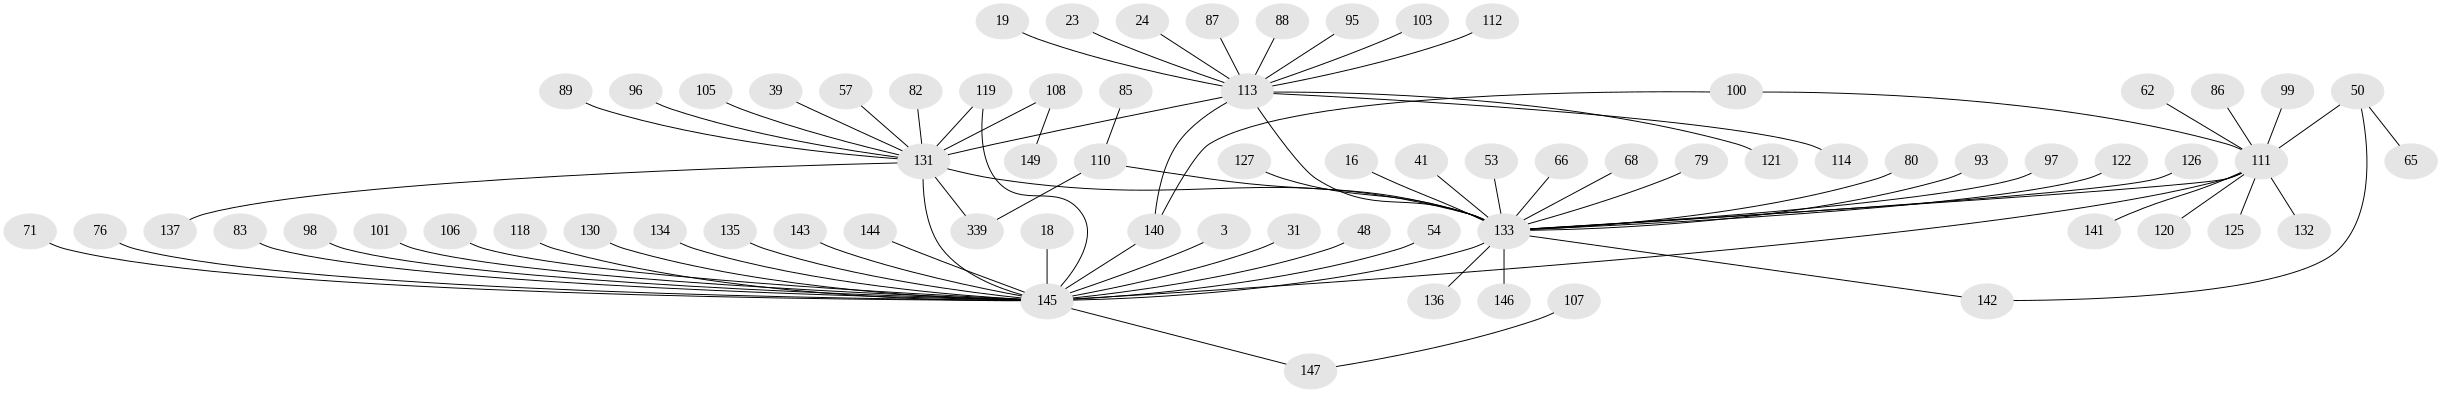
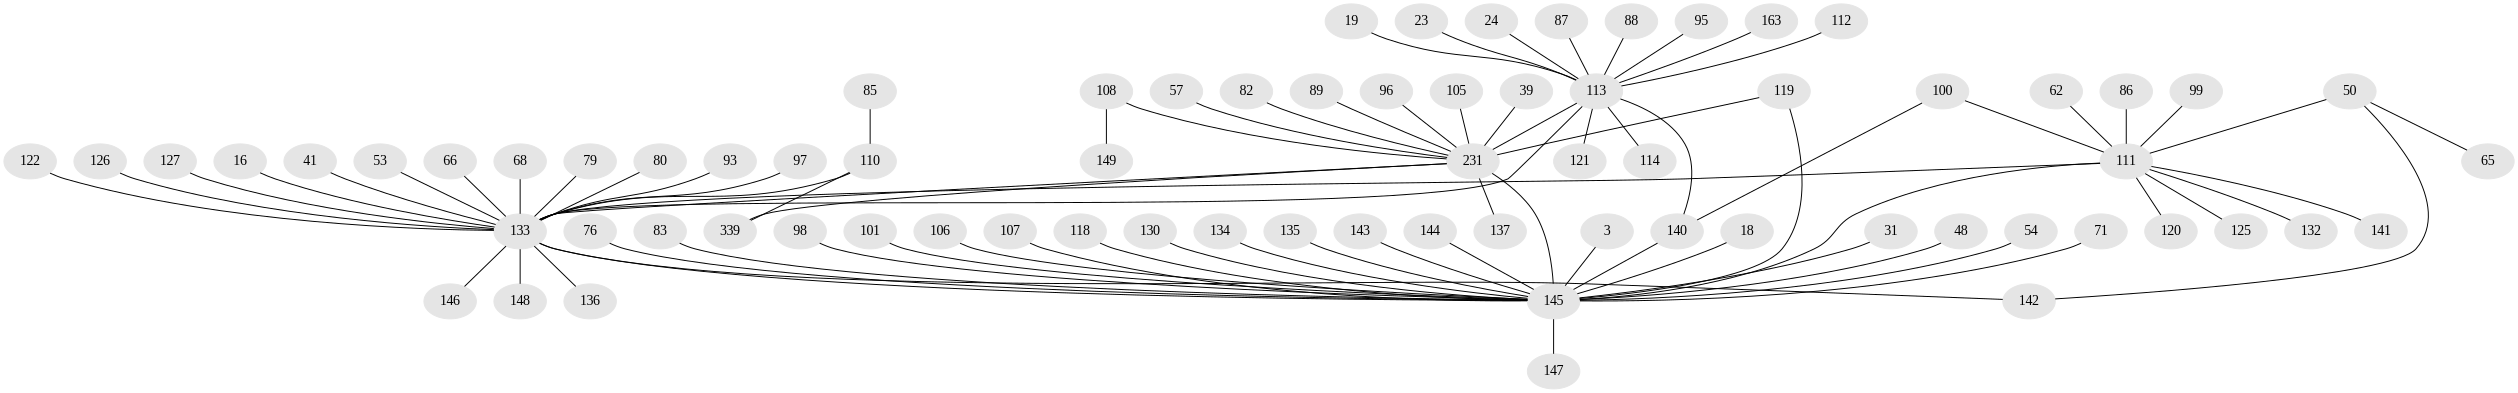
(1422, 21) -> (1771, 21)
(924, 161) -> (1473, 161)
none -> (520, 301)
(1446, 345) -> (1276, 289)
